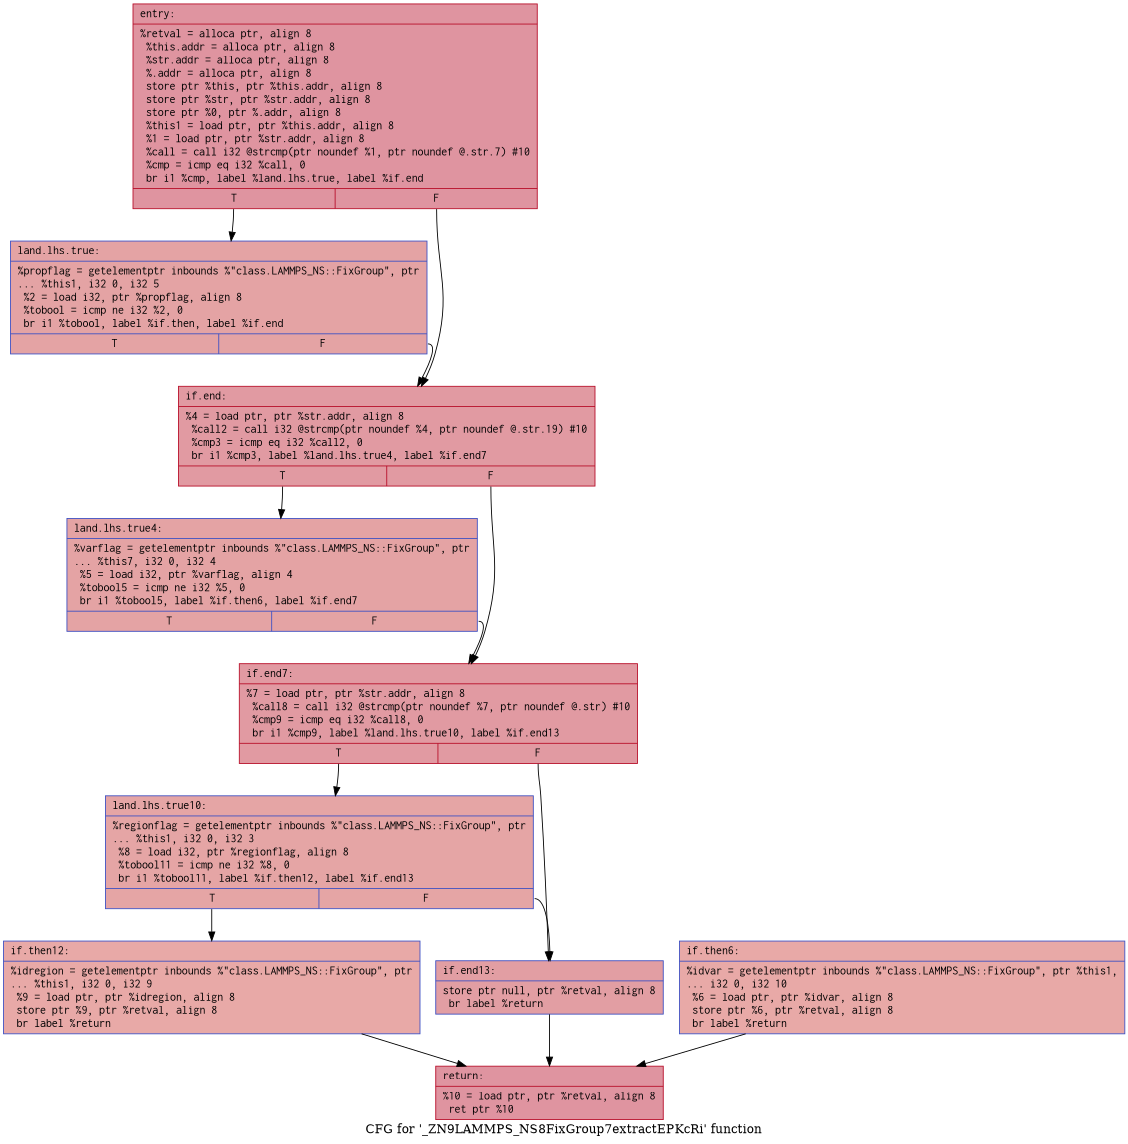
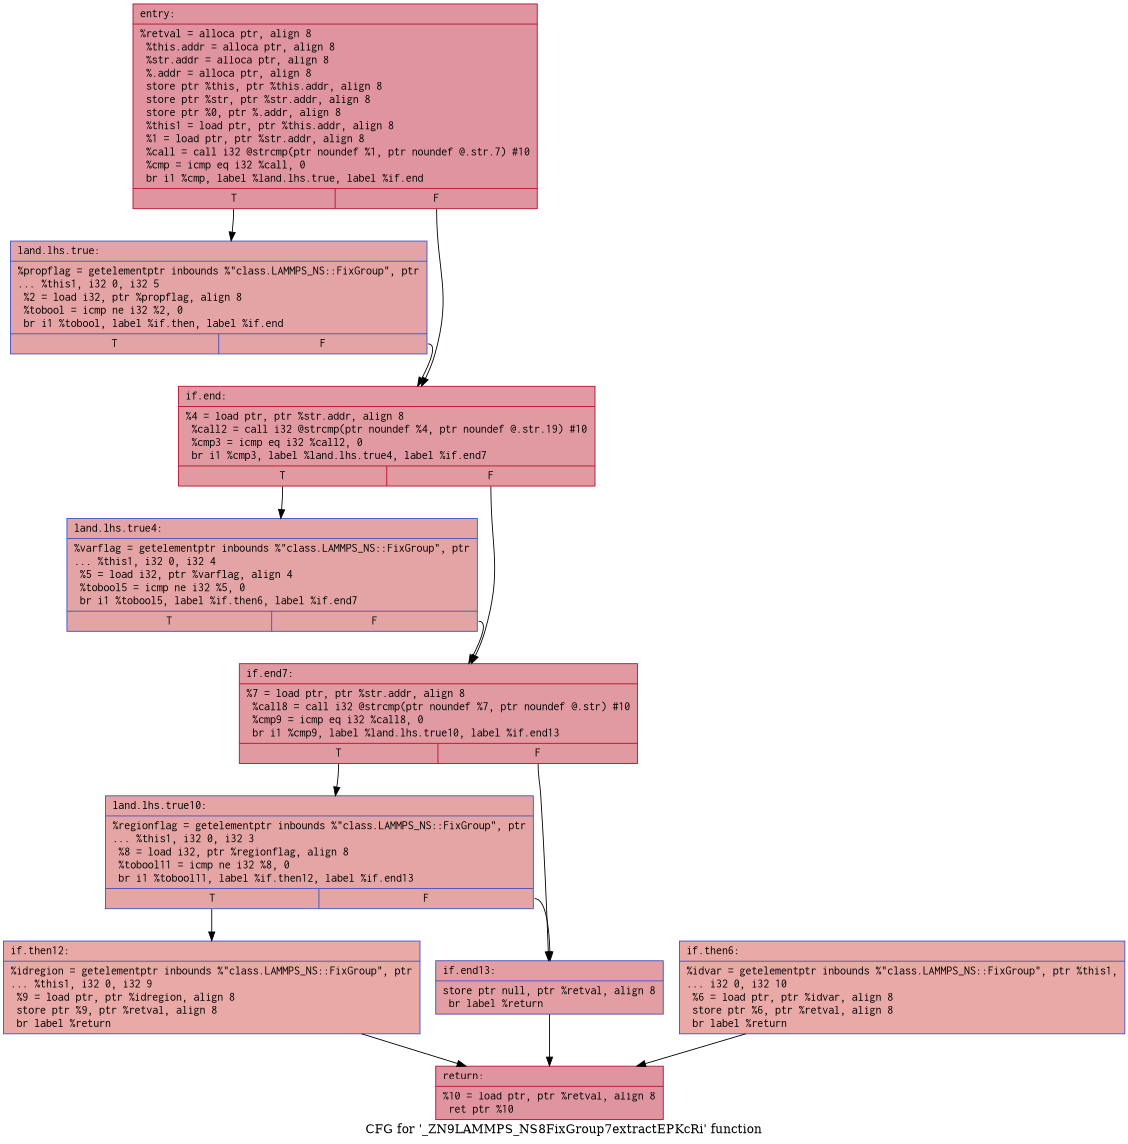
(145, 561) -> (145, 561)
